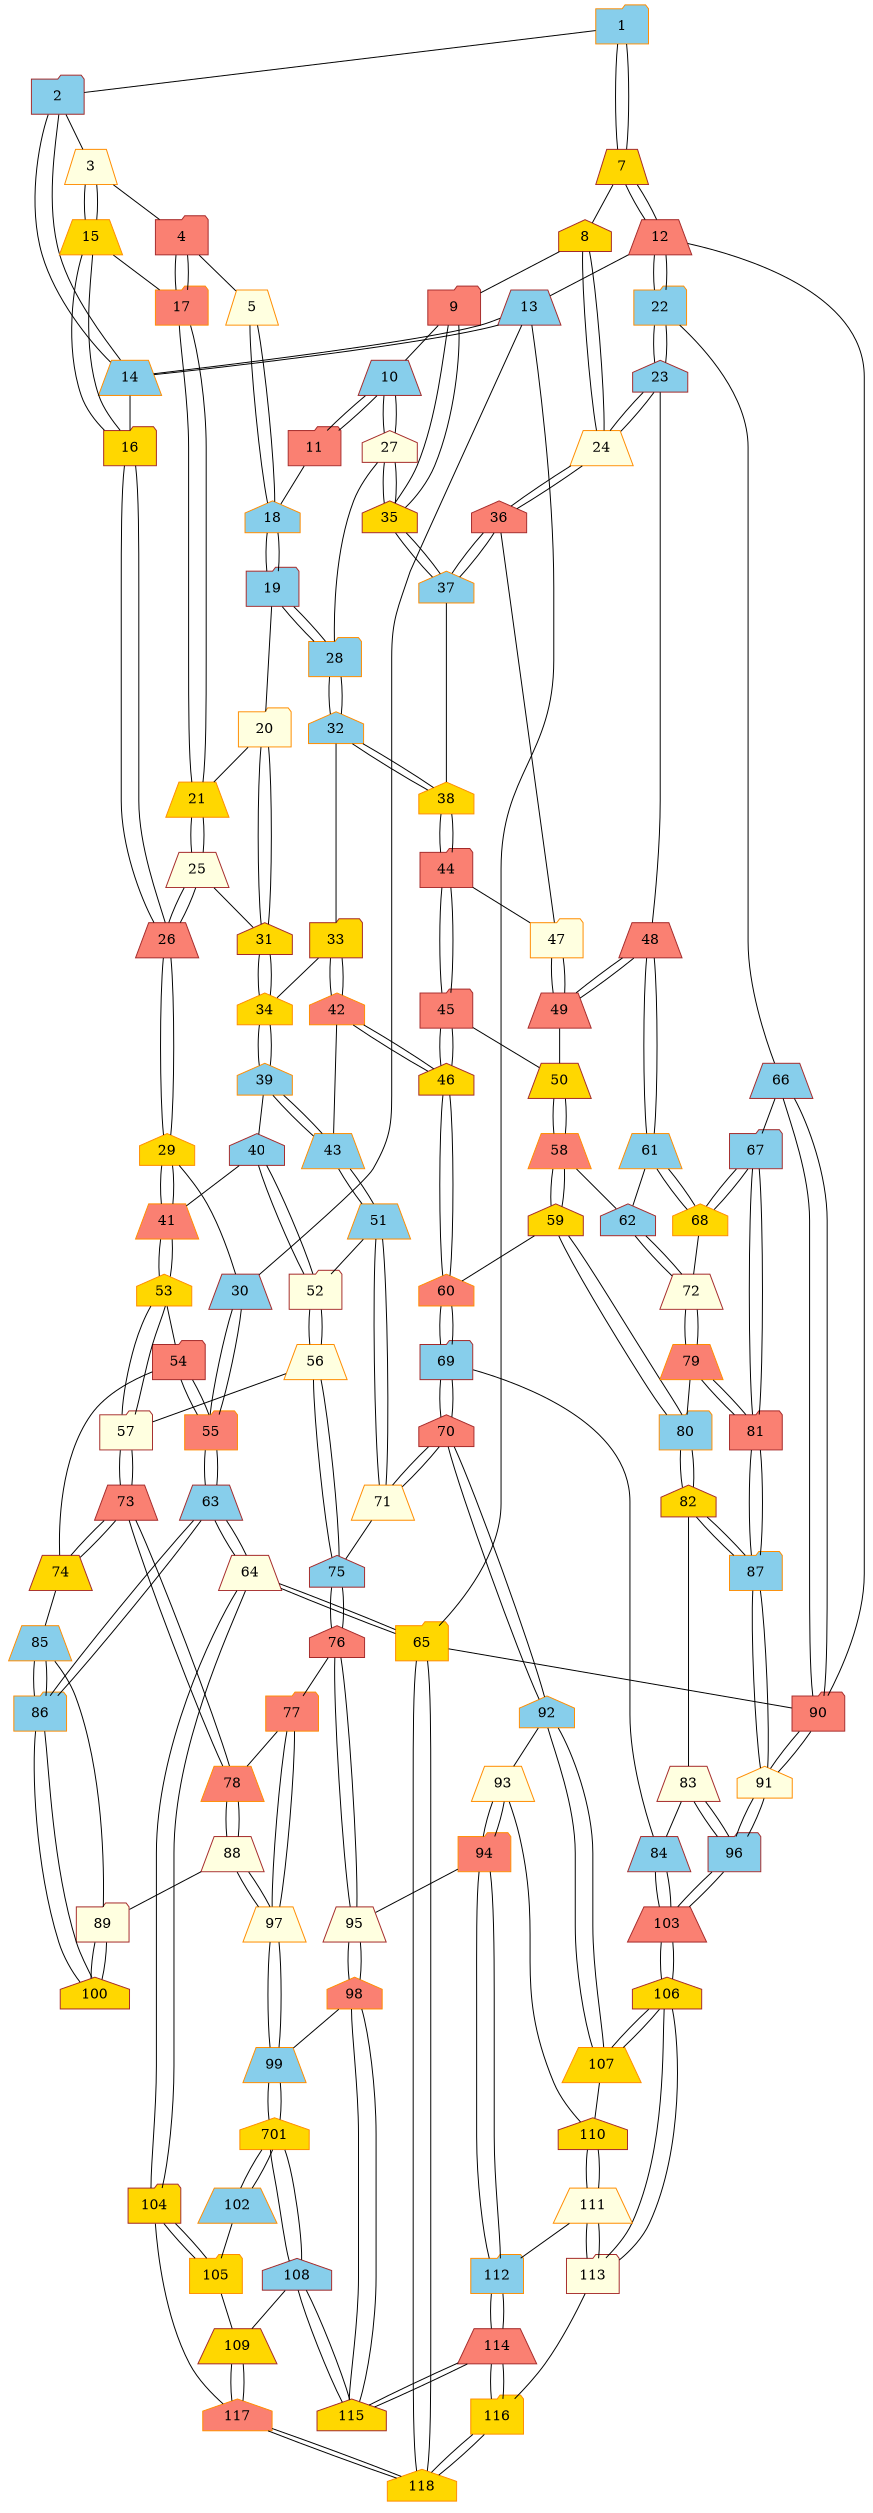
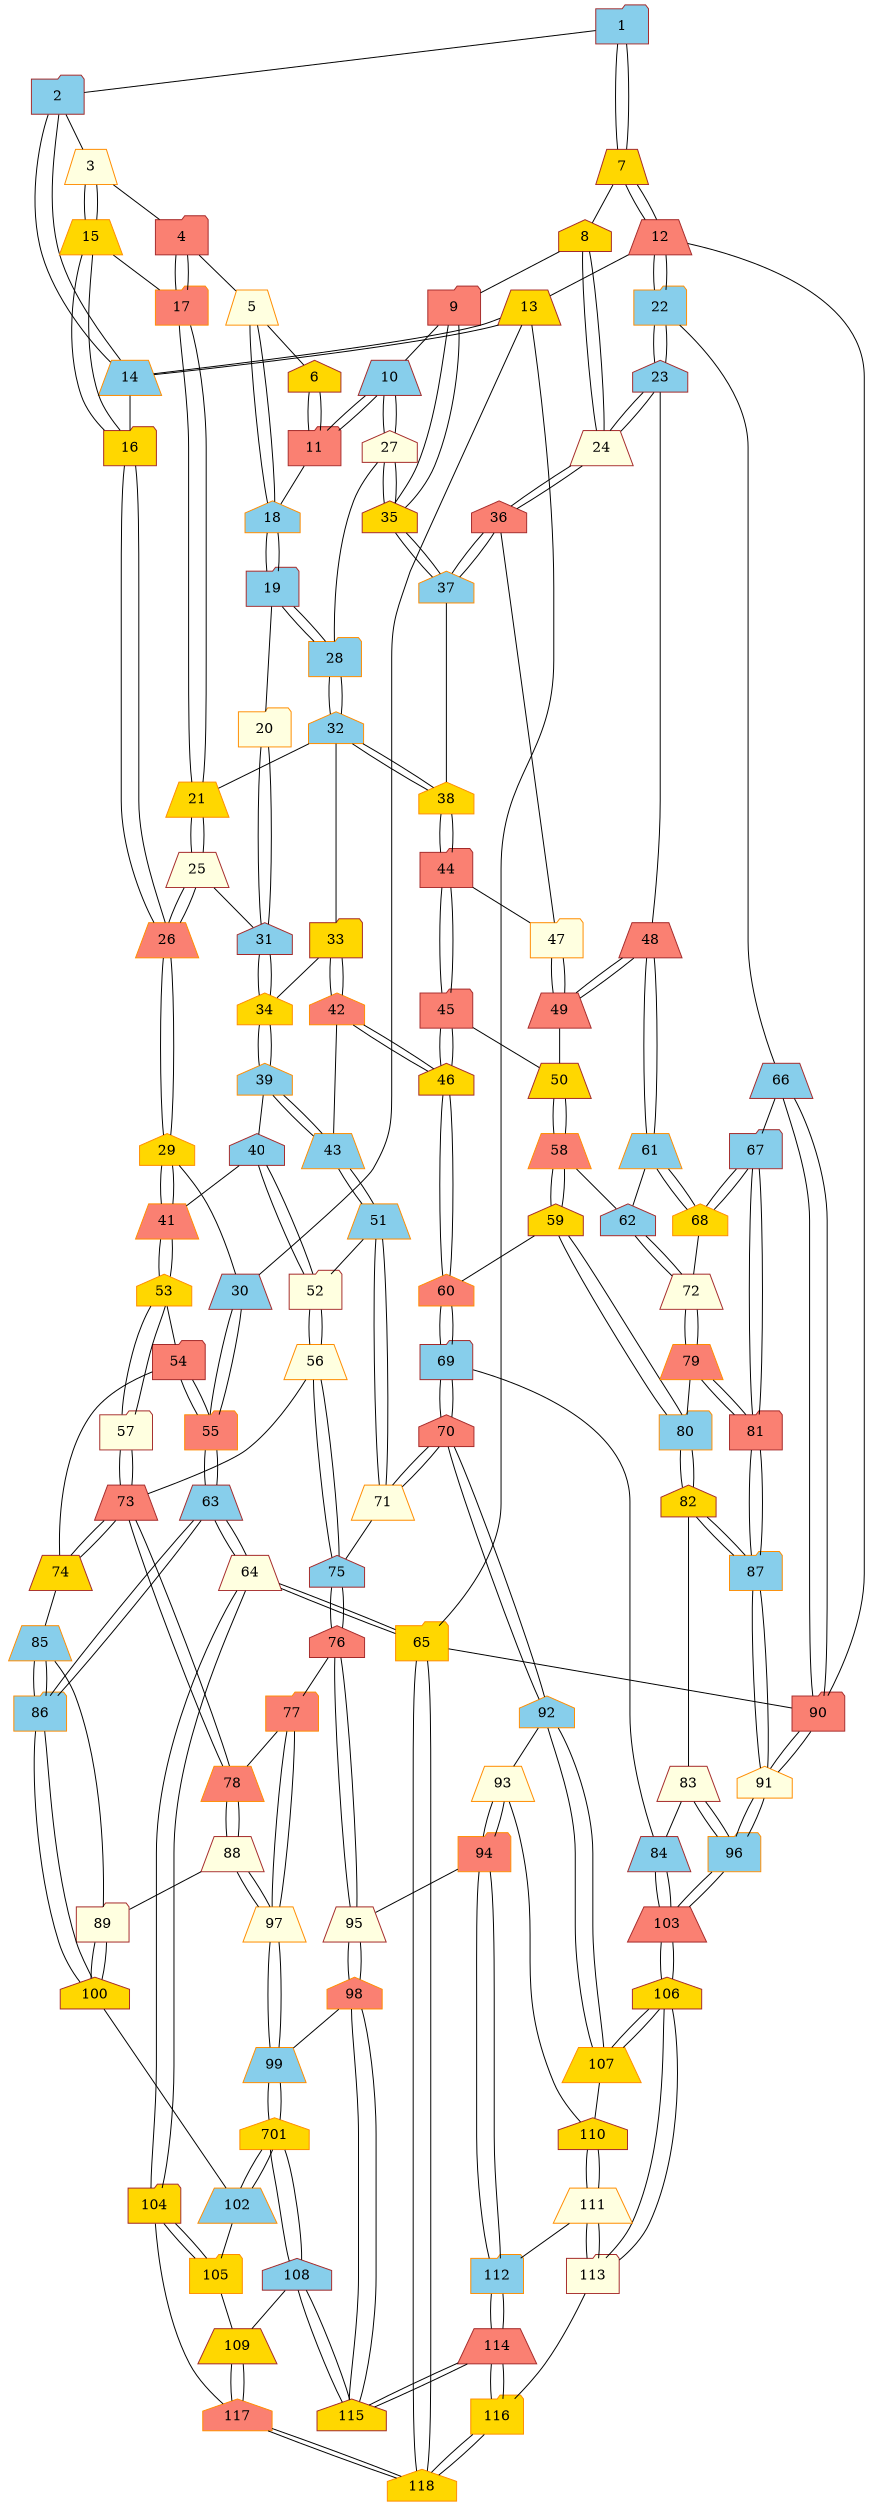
(622, 26) -> (622, 26)
(529, 308) -> (529, 308)
none -> (315, 378)
(602, 448) -> (602, 448)
(231, 765) -> (252, 772)
(167, 940) -> (167, 940)
(265, 940) -> (265, 940)
(233, 1393) -> (240, 1454)
(734, 1854) -> (734, 1854)
none -> (165, 2099)
